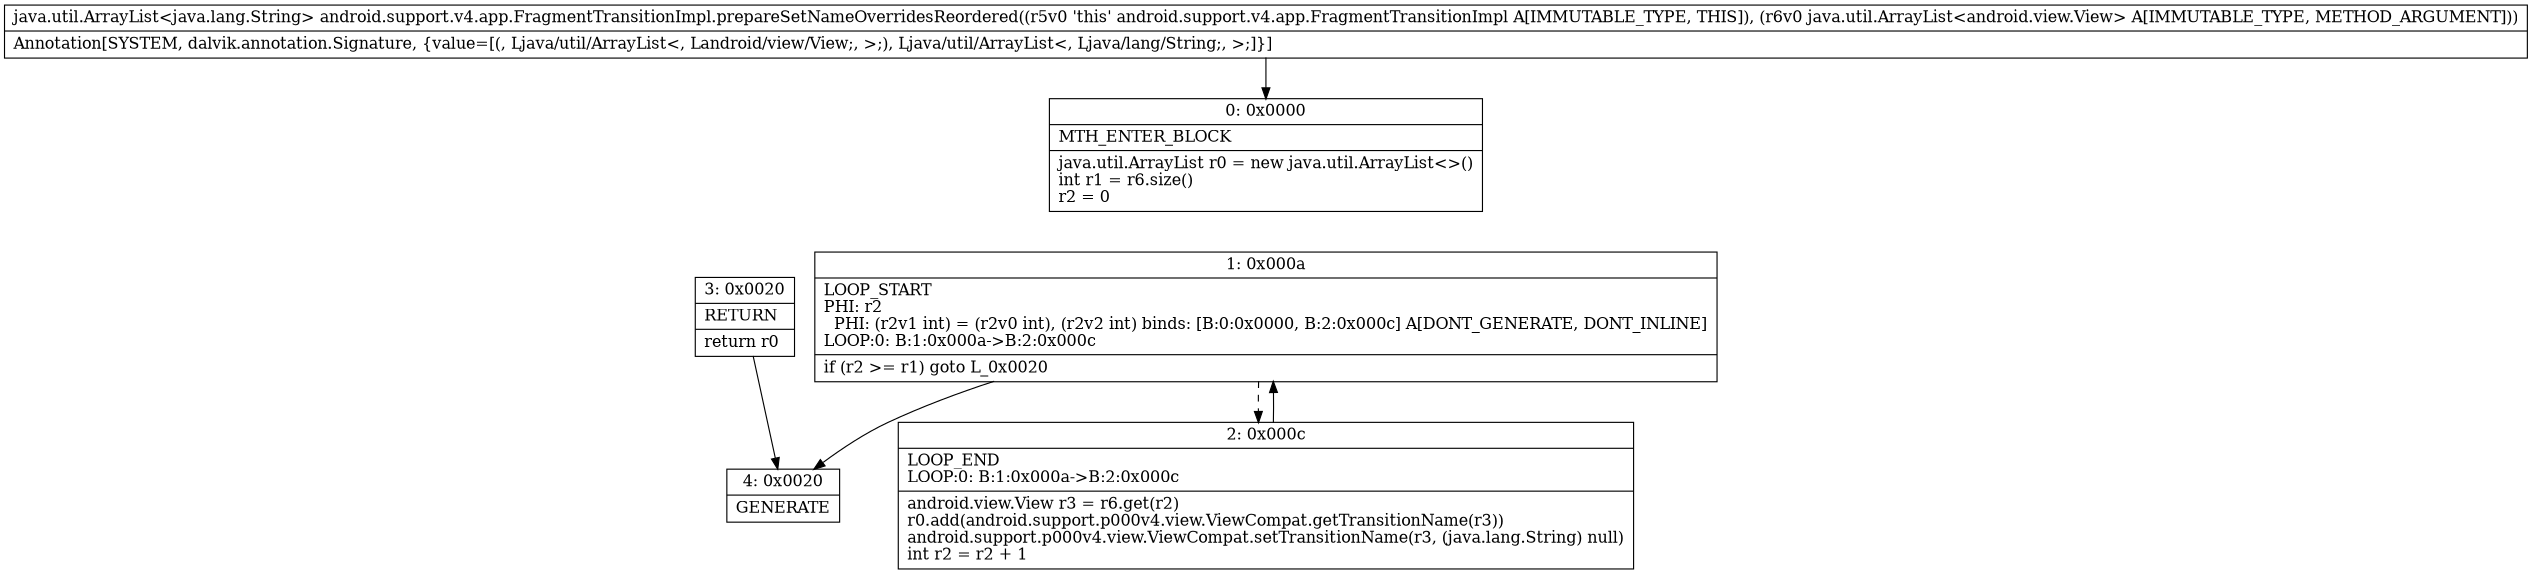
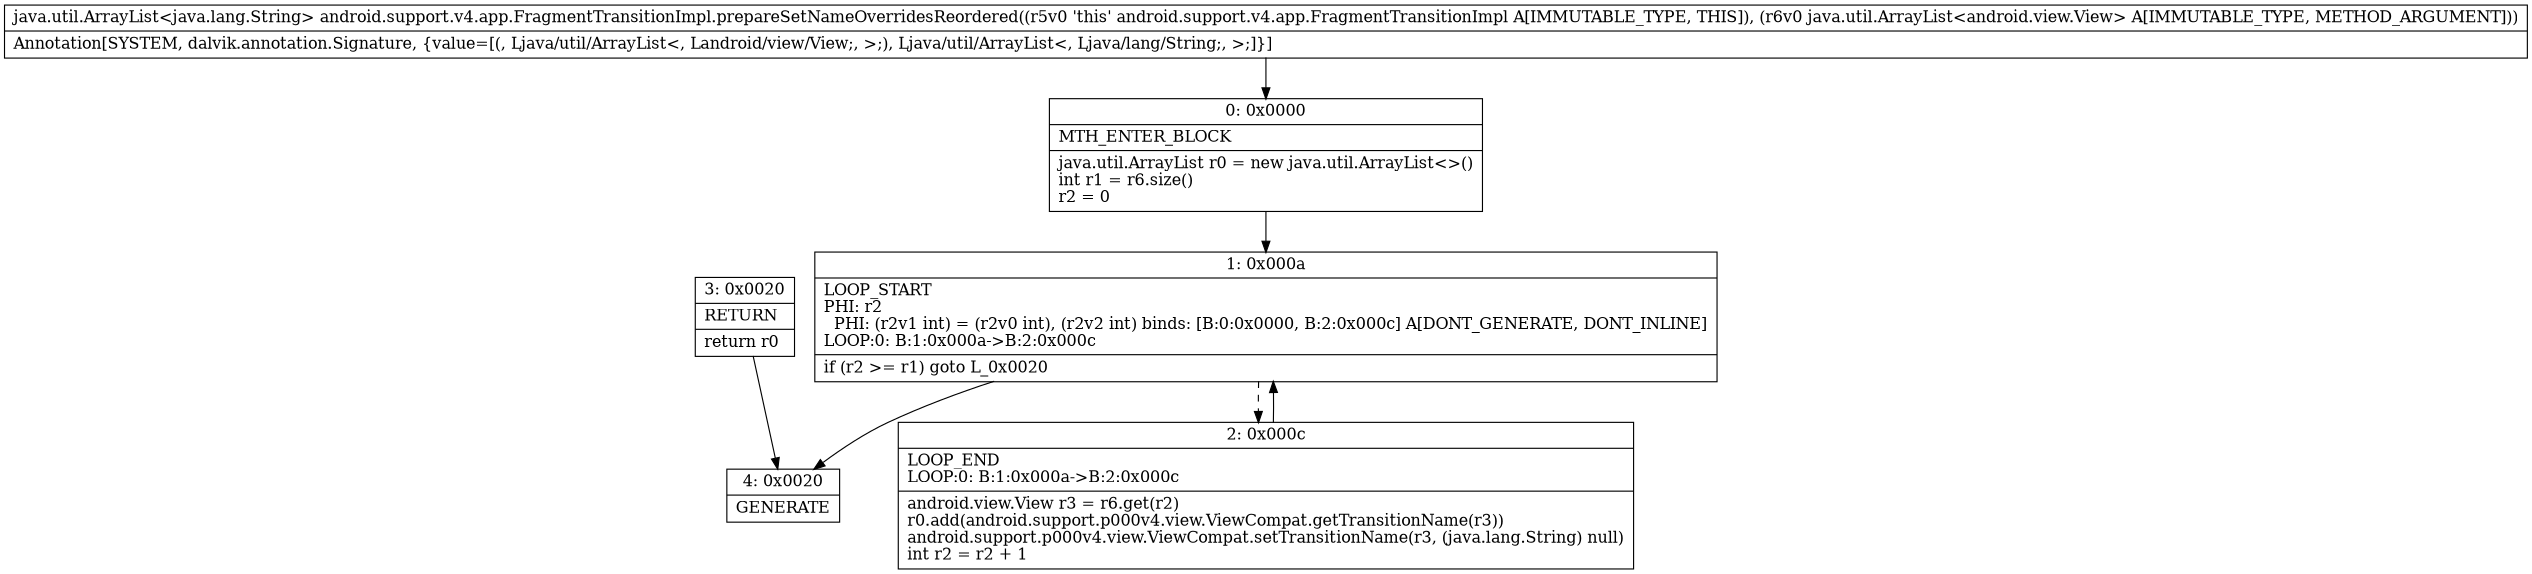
none -> (1266, 226)
